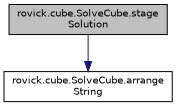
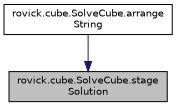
(88, 48) -> (88, 48)
